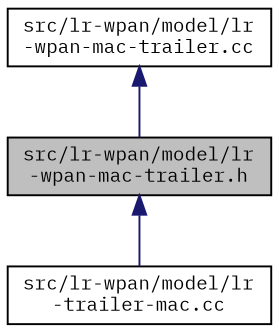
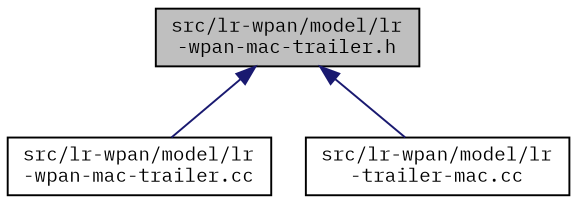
(139, 112) -> (206, 108)
